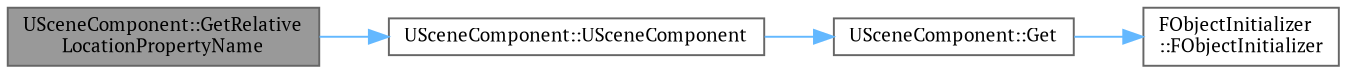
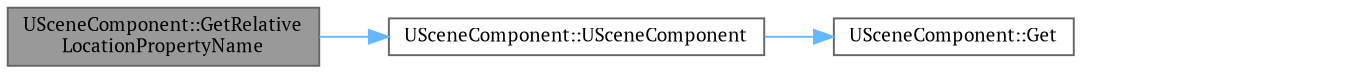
(1241, 37) -> none
